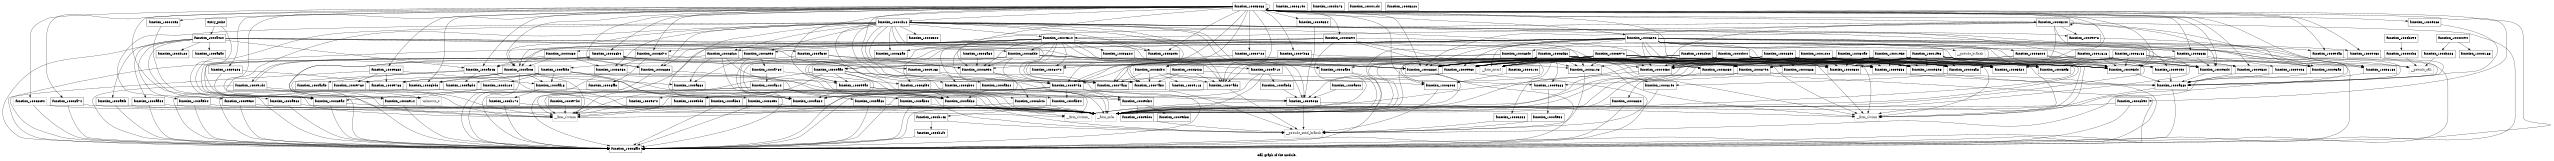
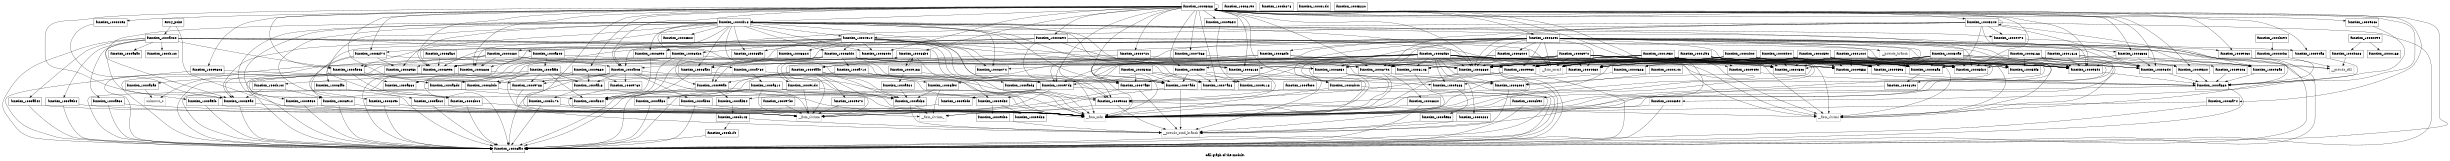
(1915, 41) -> (1850, 42)
